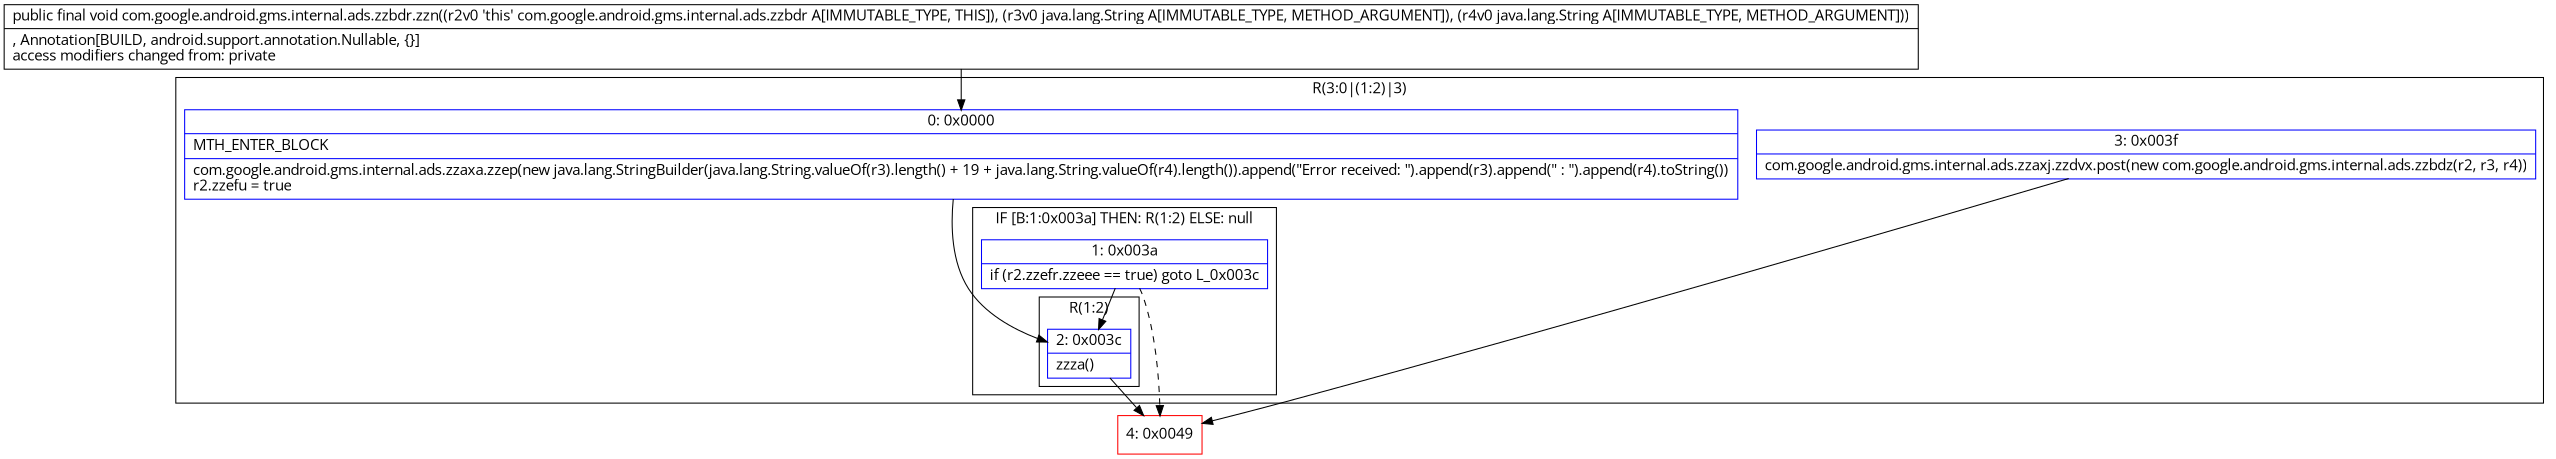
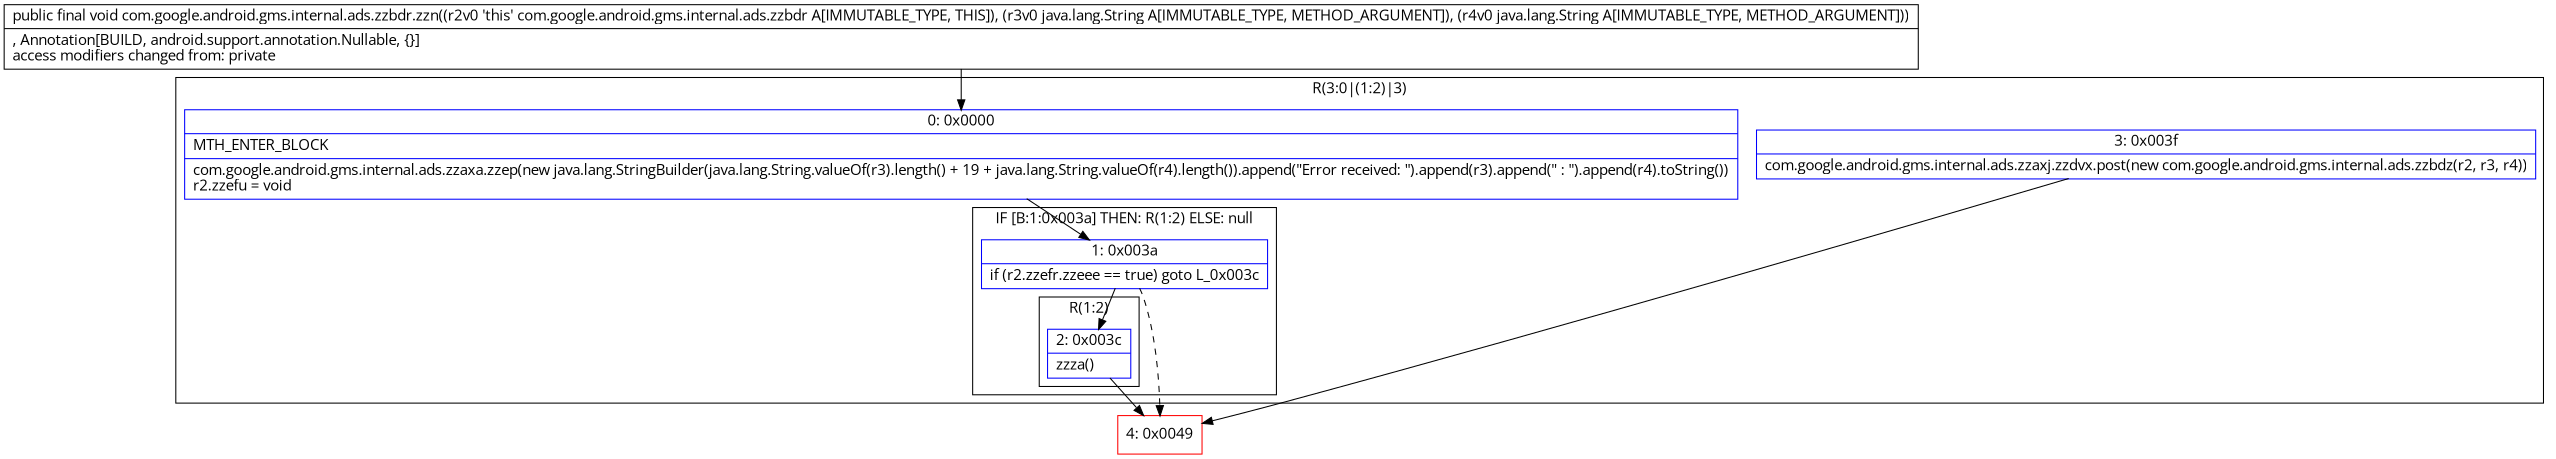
(242, 186) -> (242, 186)
(965, 282) -> (1054, 216)
